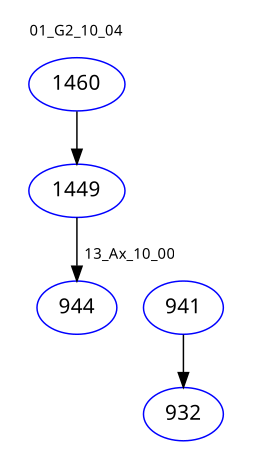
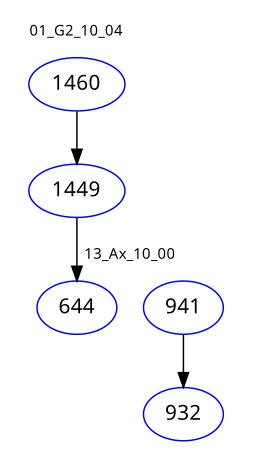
(77, 308) -> (77, 308)
